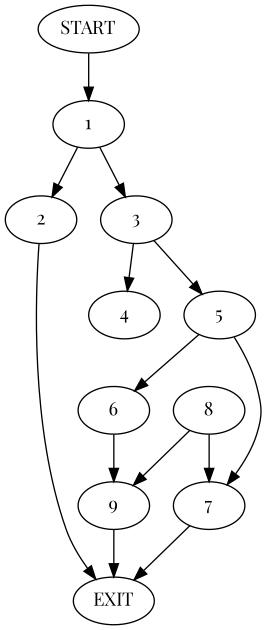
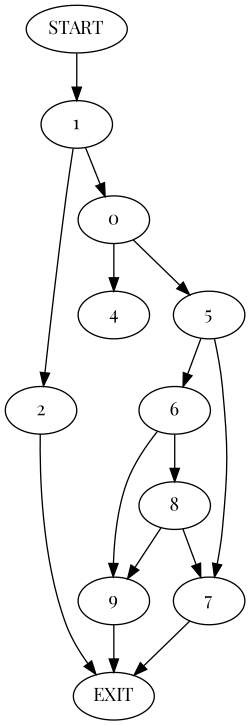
(136, 220) -> (114, 220)
none -> (175, 451)
